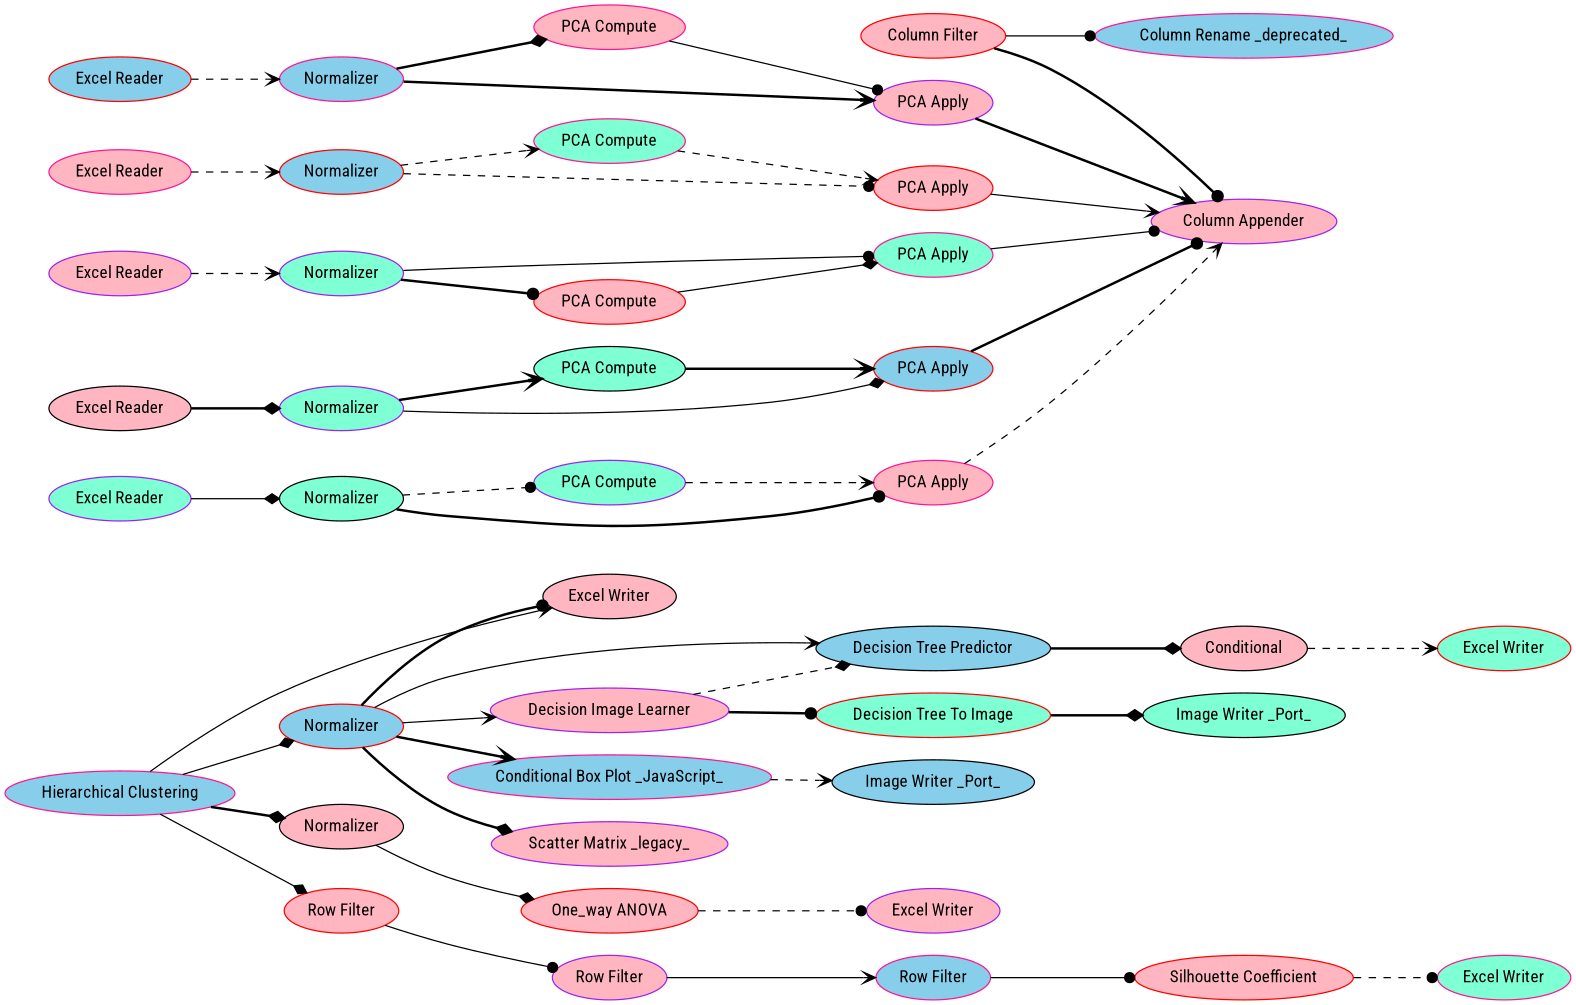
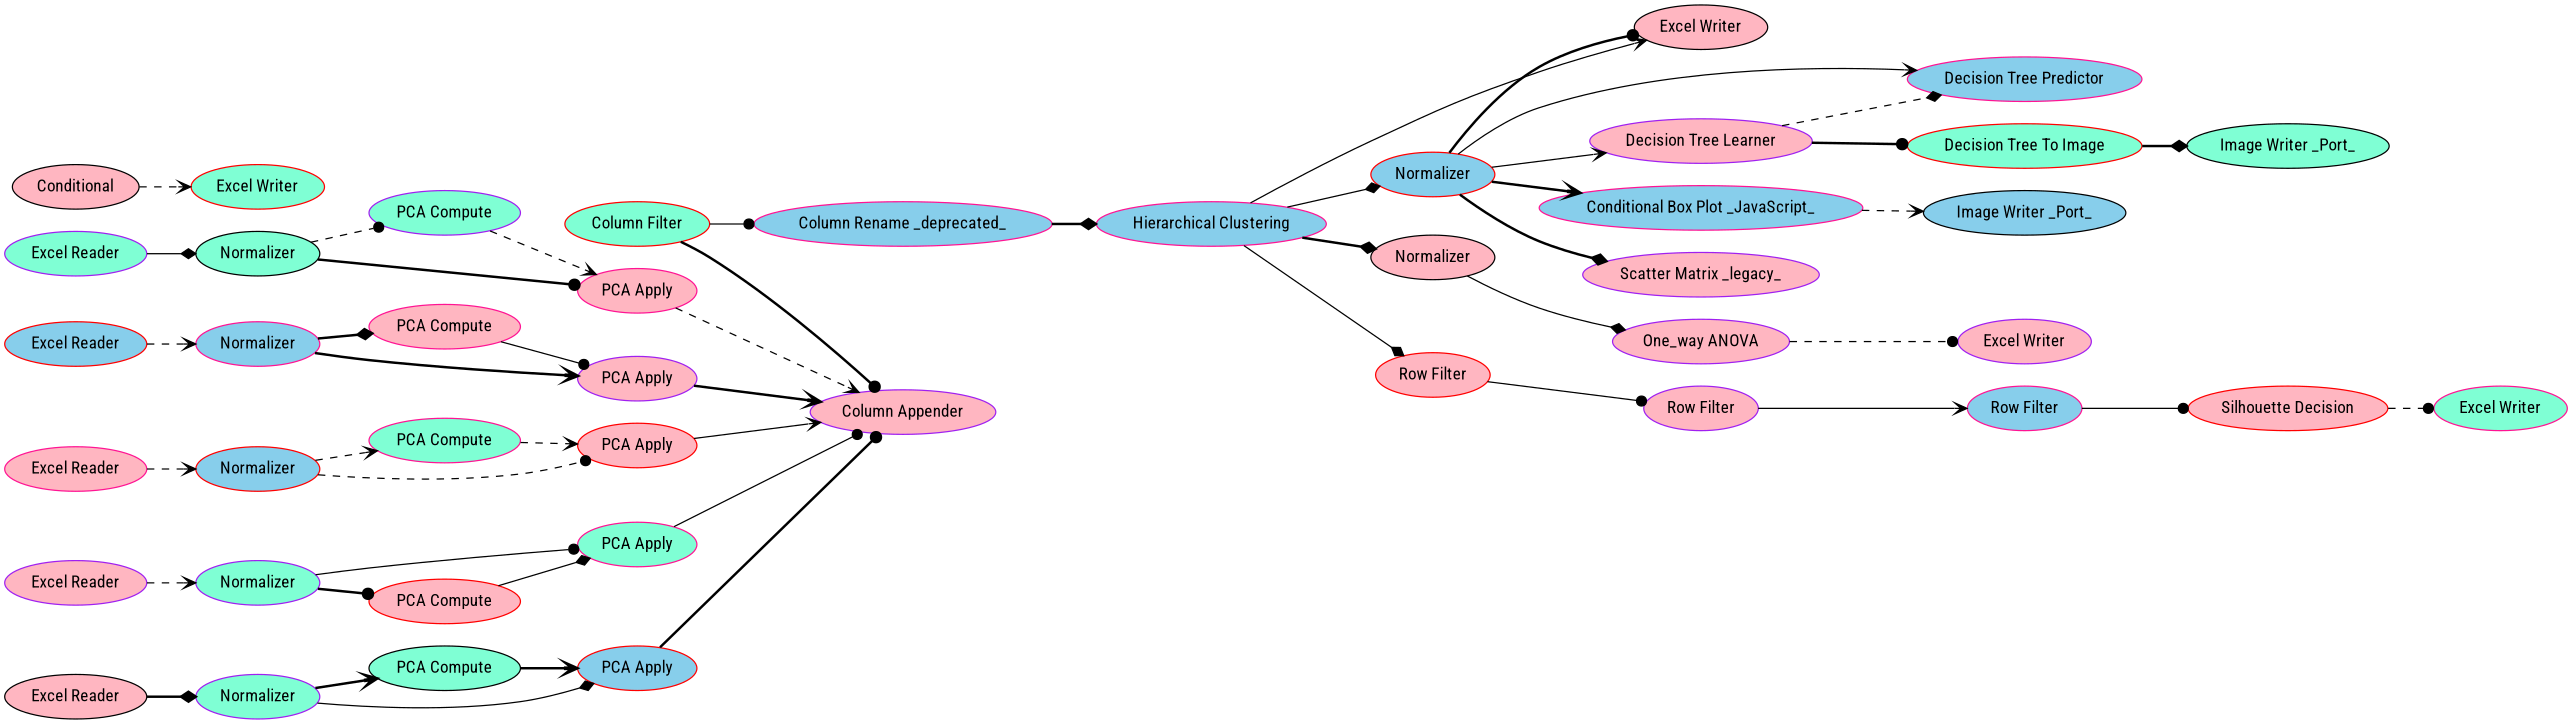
(933, 36) -> (637, 224)
none -> (1066, 224)
(933, 648) -> (2025, 79)
(1108, 648) -> none
(610, 710) -> (1701, 141)
(610, 911) -> (1701, 342)
(1244, 978) -> (2288, 408)
